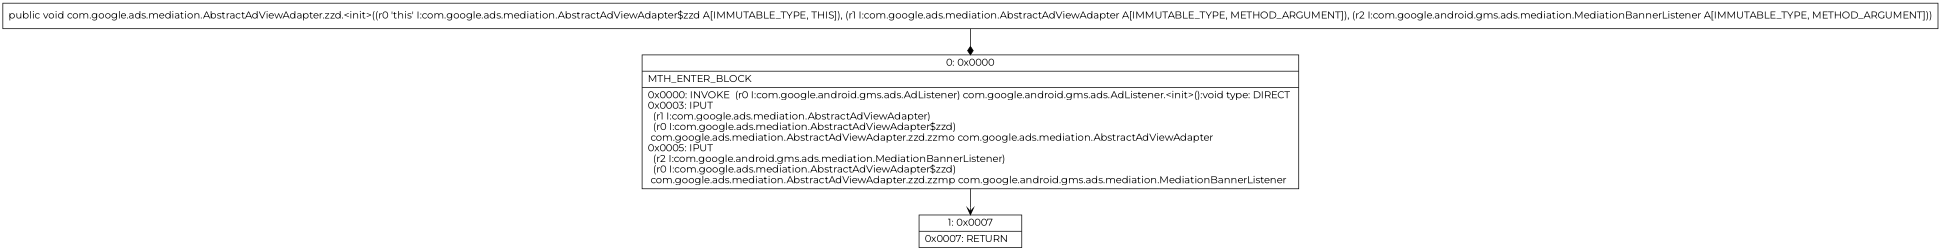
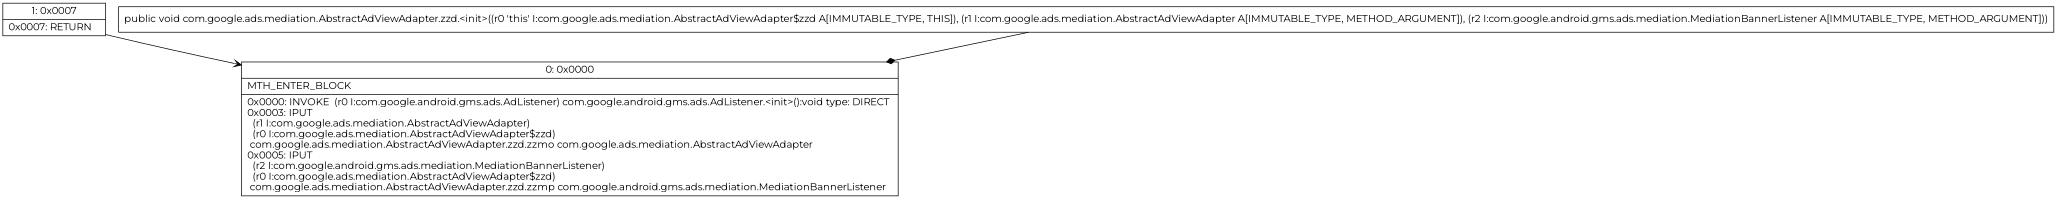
(970, 198) -> (170, 49)
